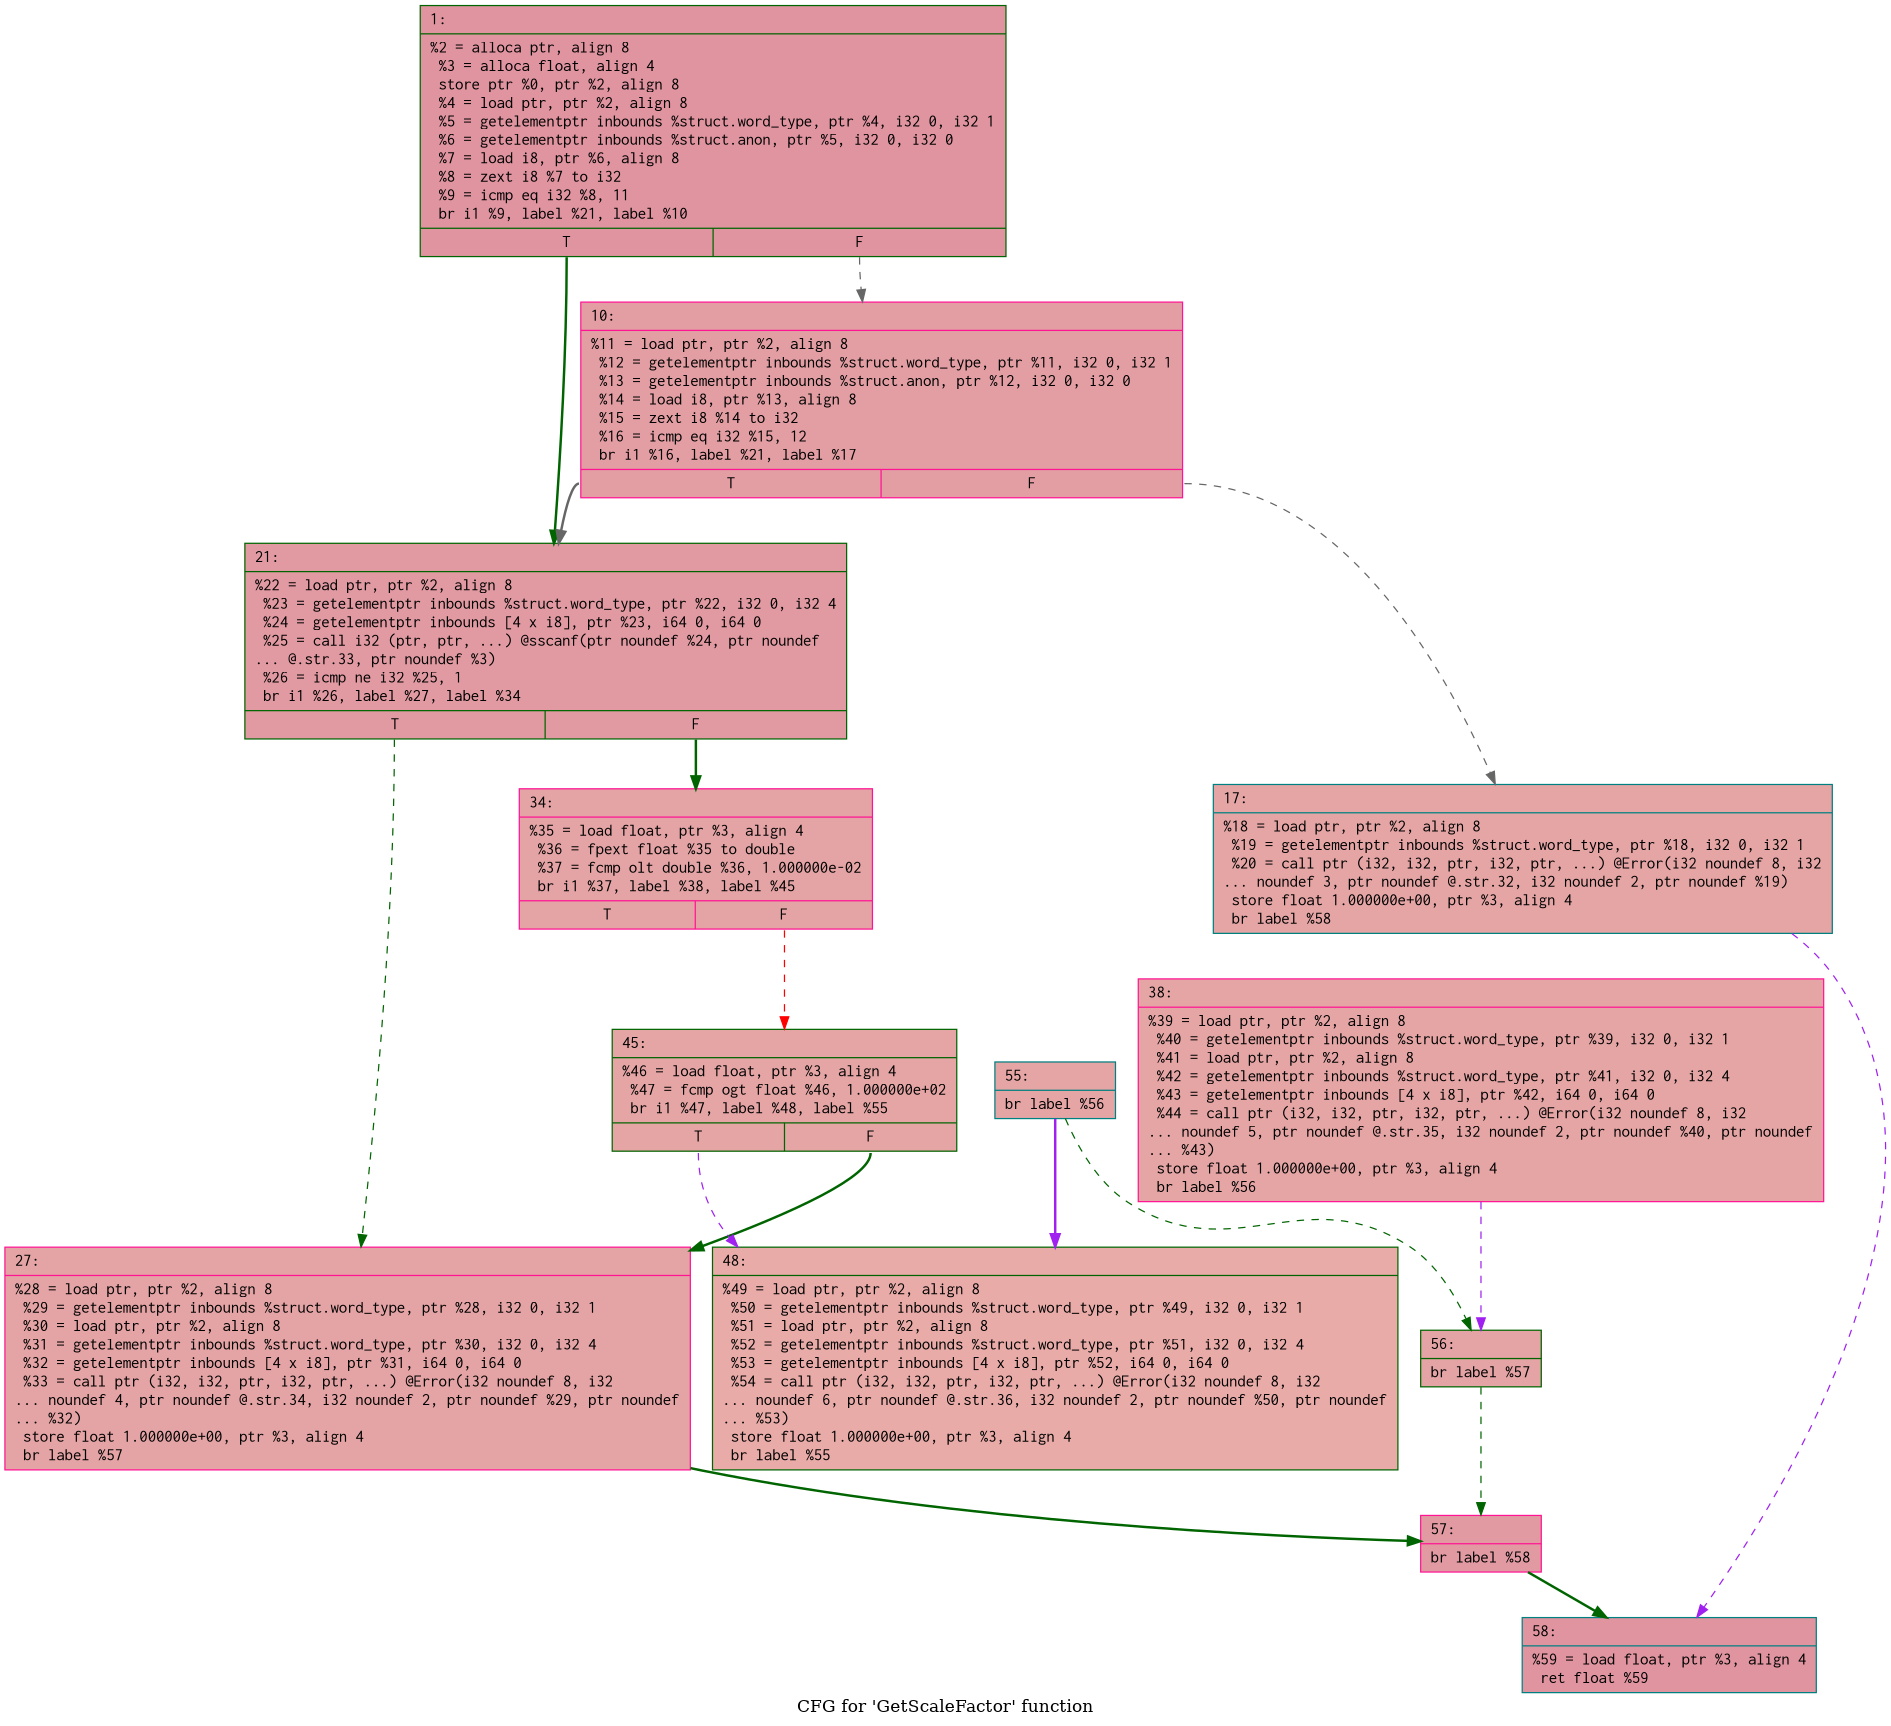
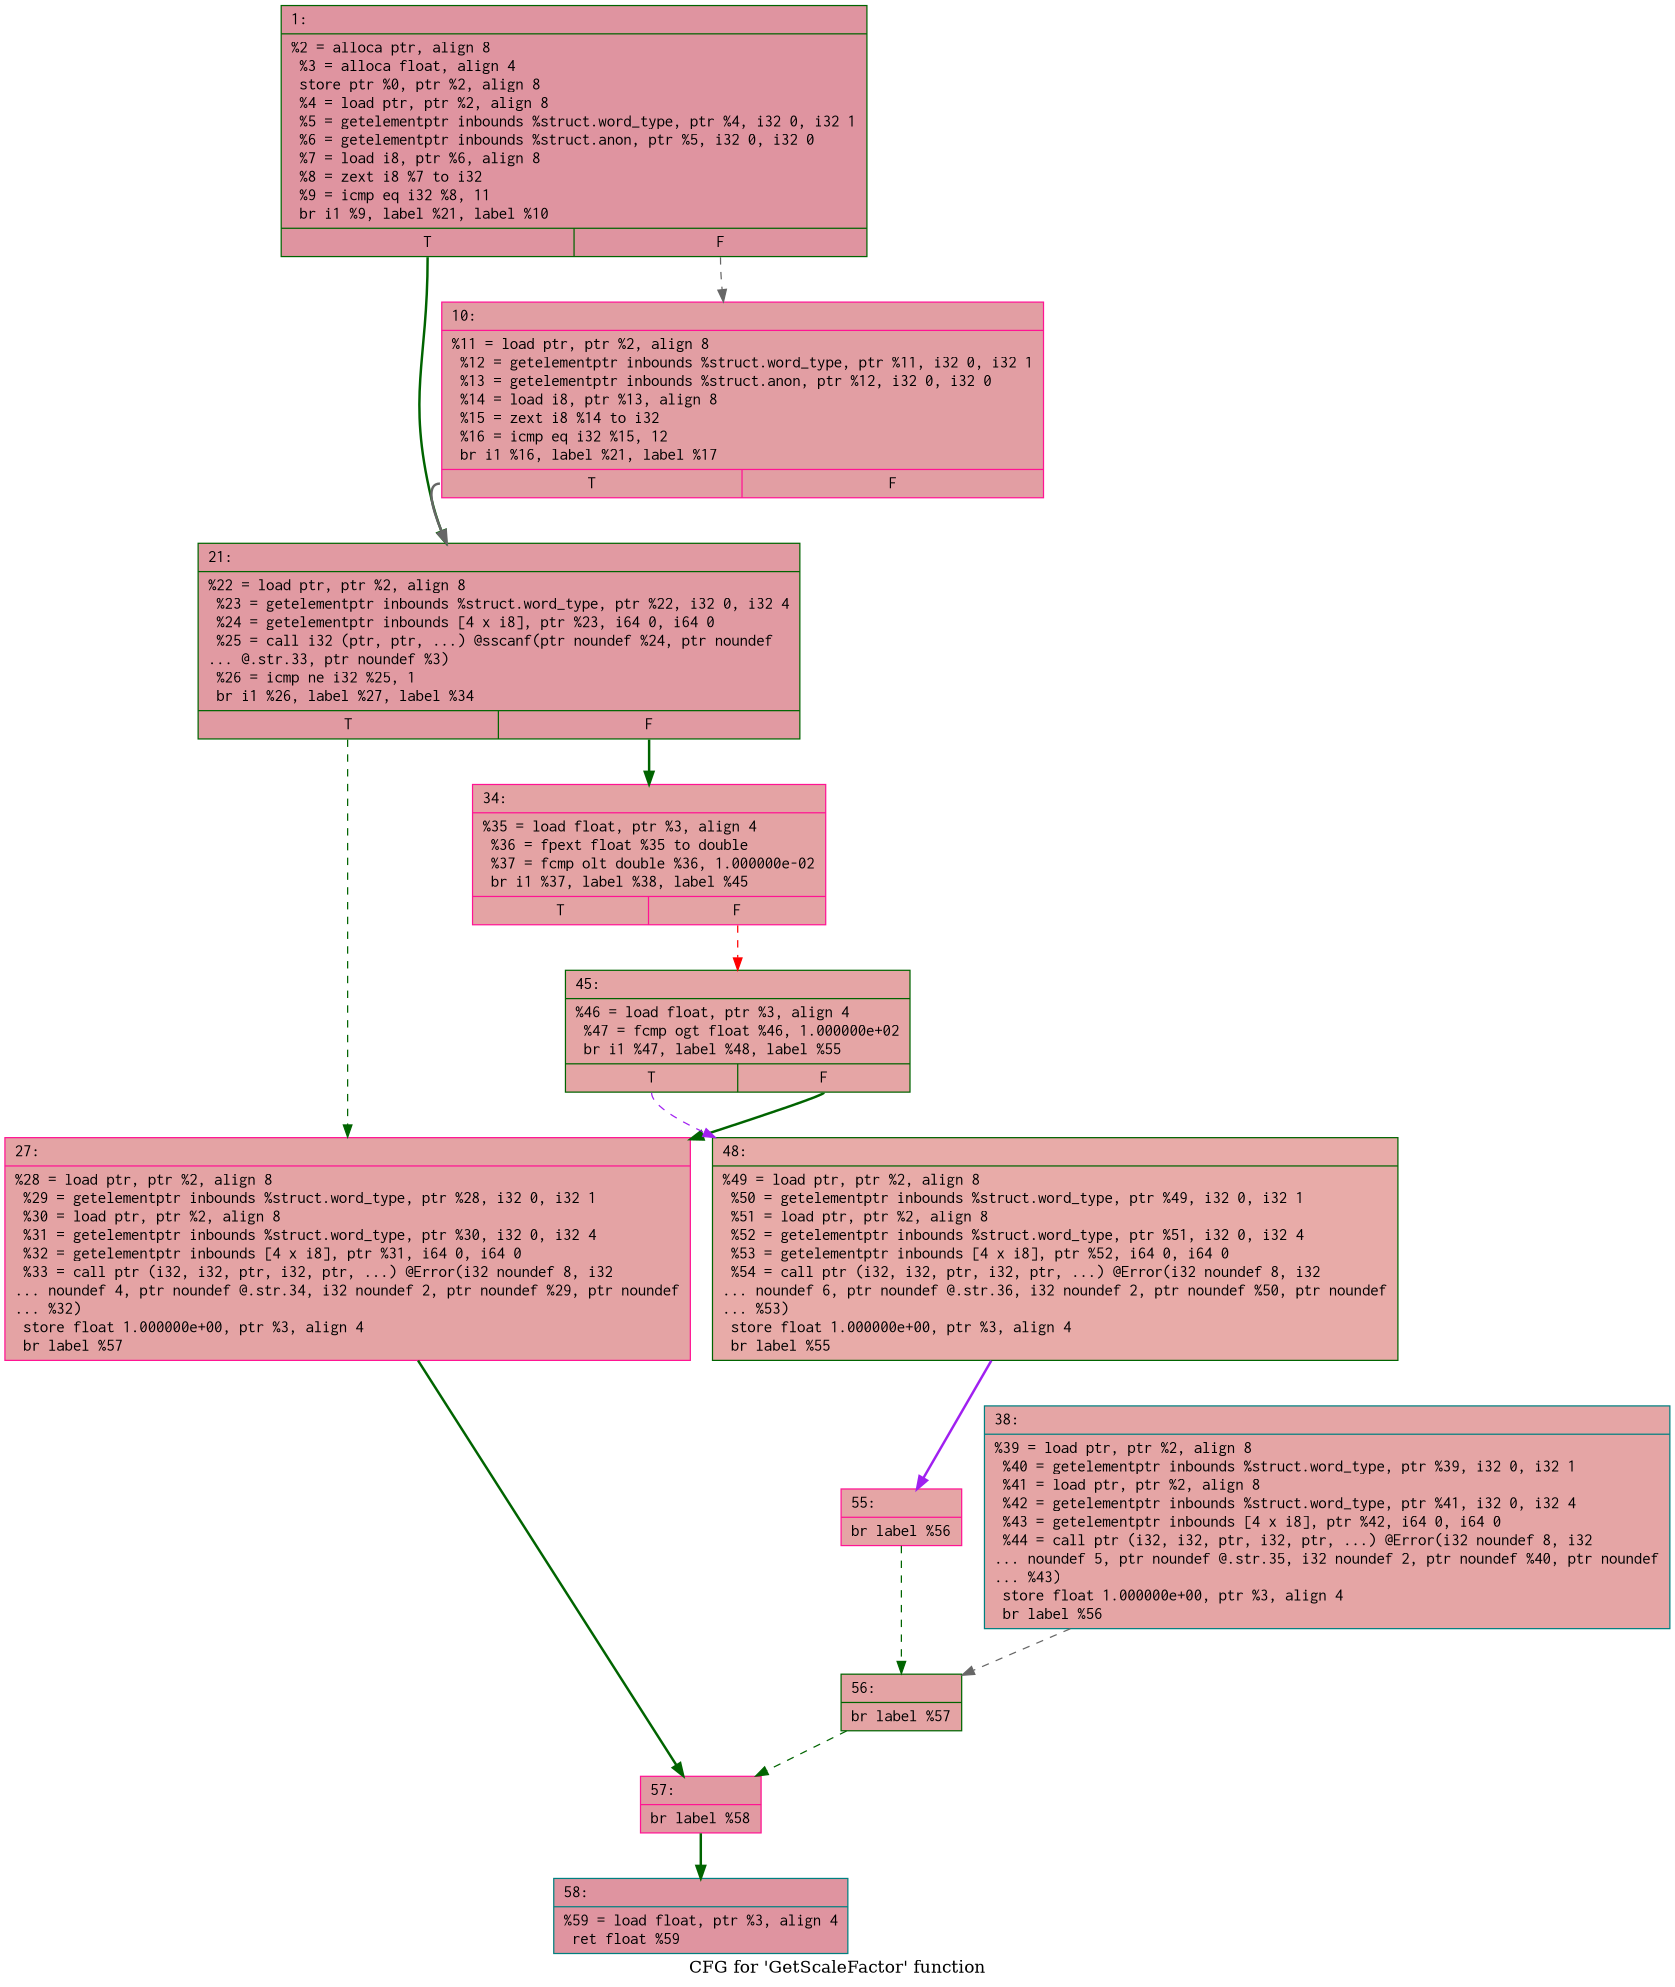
(1523, 859) -> none
(1055, 1090) -> (901, 1517)
(1481, 1090) -> (1327, 1517)
(1055, 1176) -> (957, 1419)
(1481, 1260) -> (1022, 1650)
